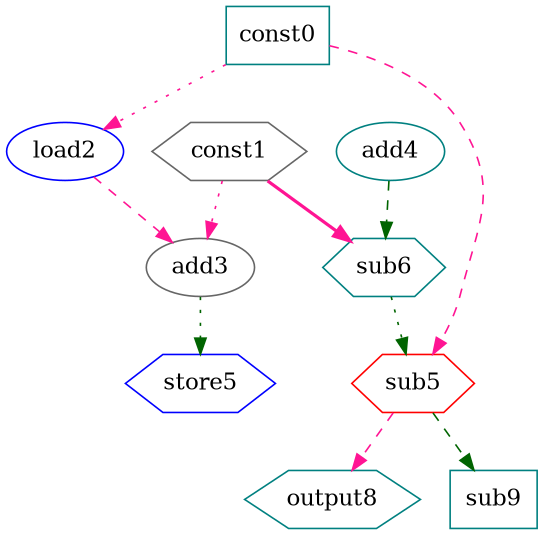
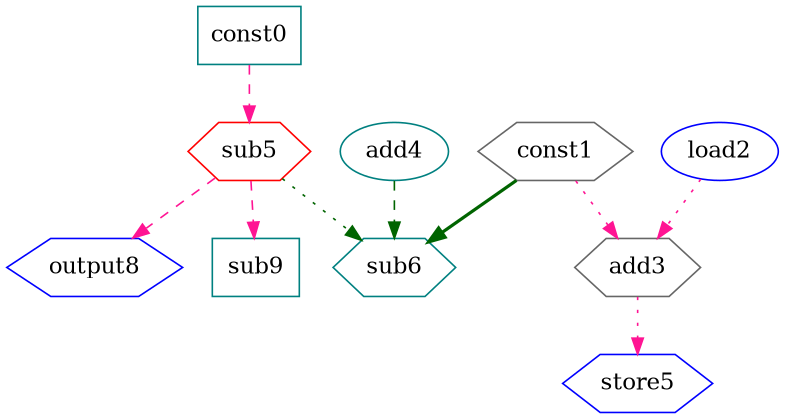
(172, 93) -> none
(127, 204) -> (684, 202)
(302, 206) -> (479, 206)
(200, 267) -> (638, 267)
(200, 318) -> (638, 318)
(397, 318) -> (316, 204)
(449, 435) -> (252, 202)
(333, 499) -> (95, 267)
